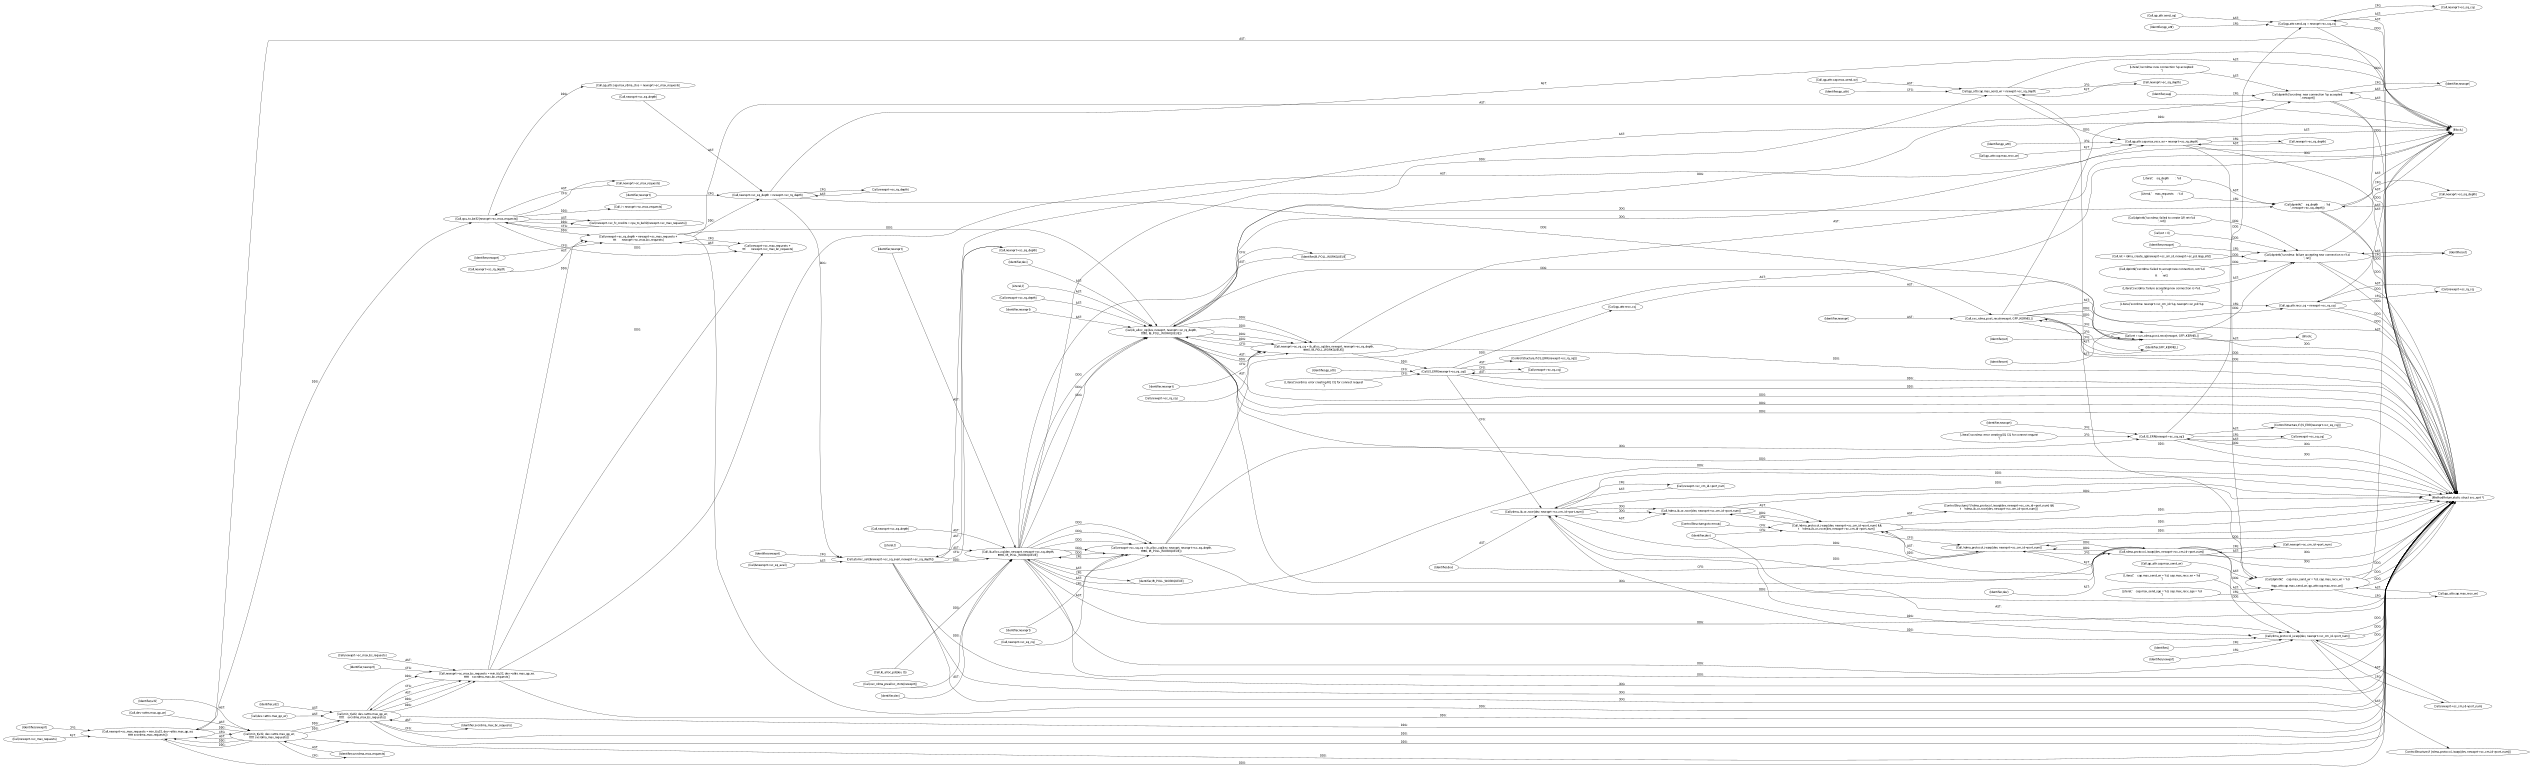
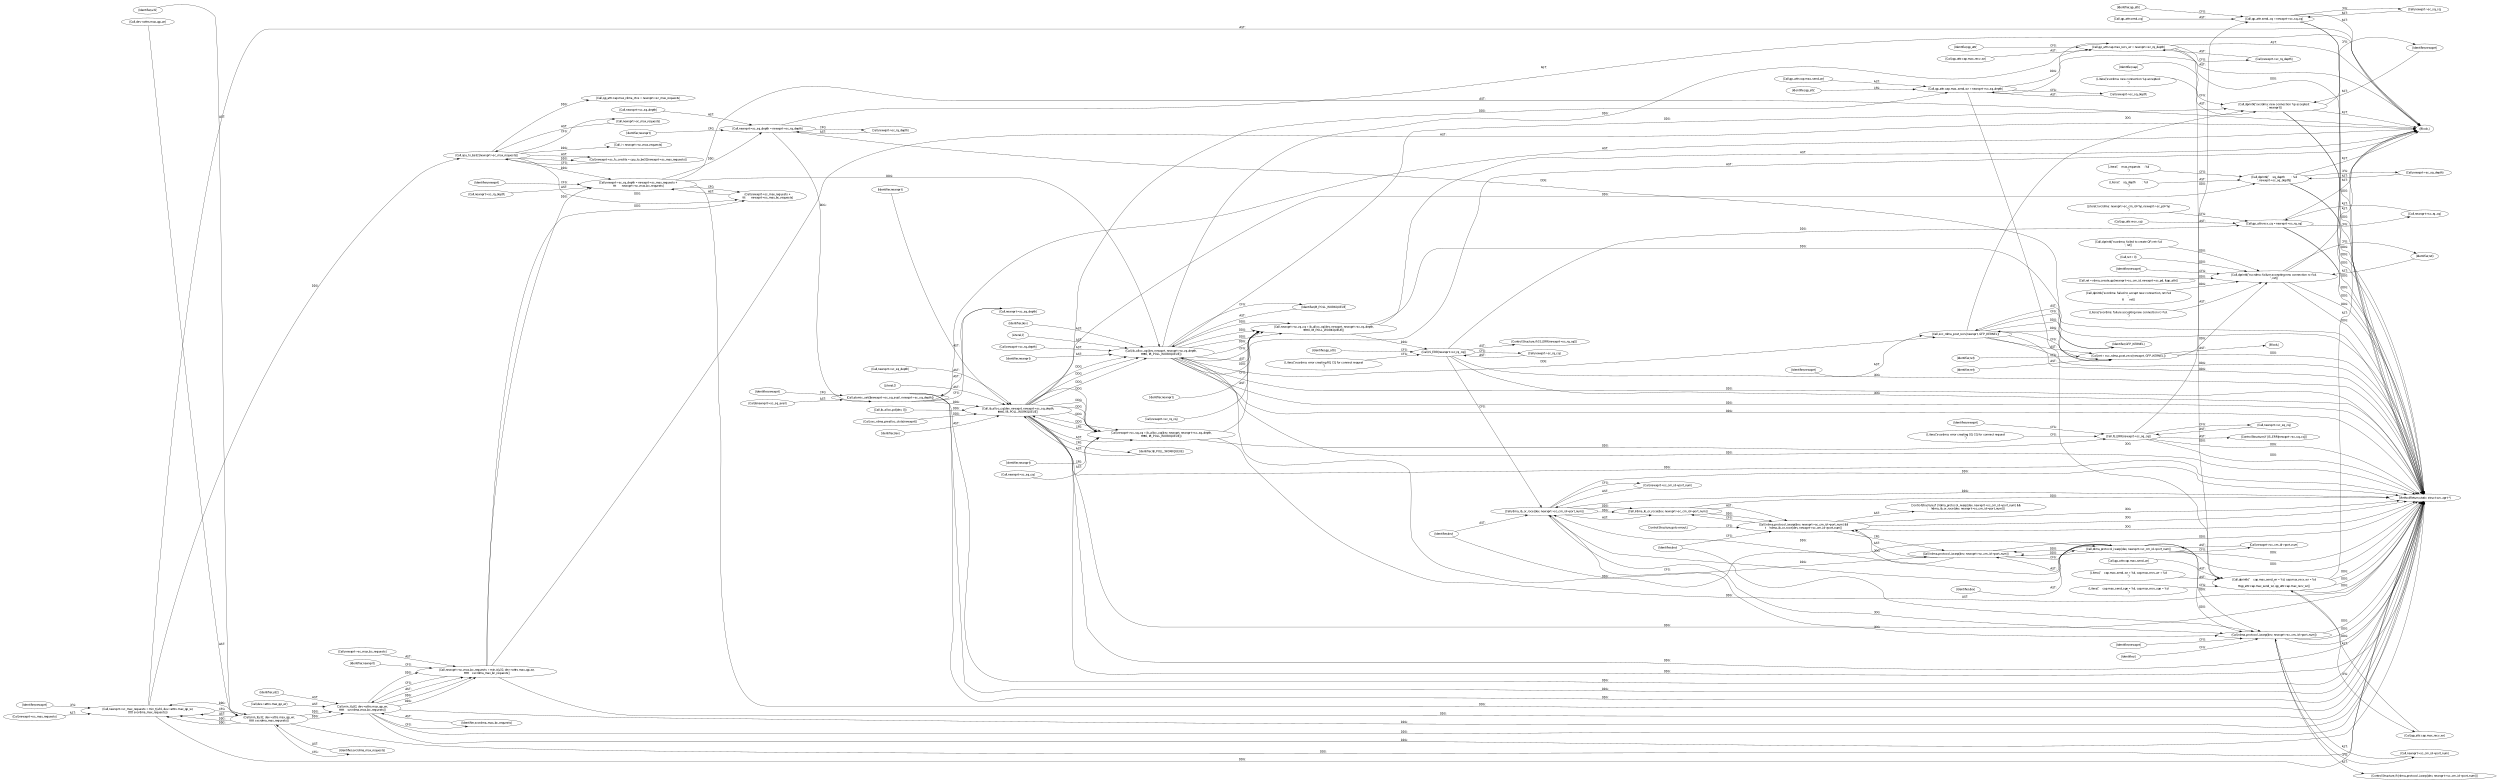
(1531, 338) -> (1827, 231)
